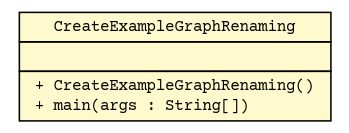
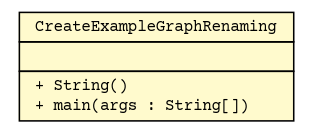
(175, 85) -> (82, 85)
